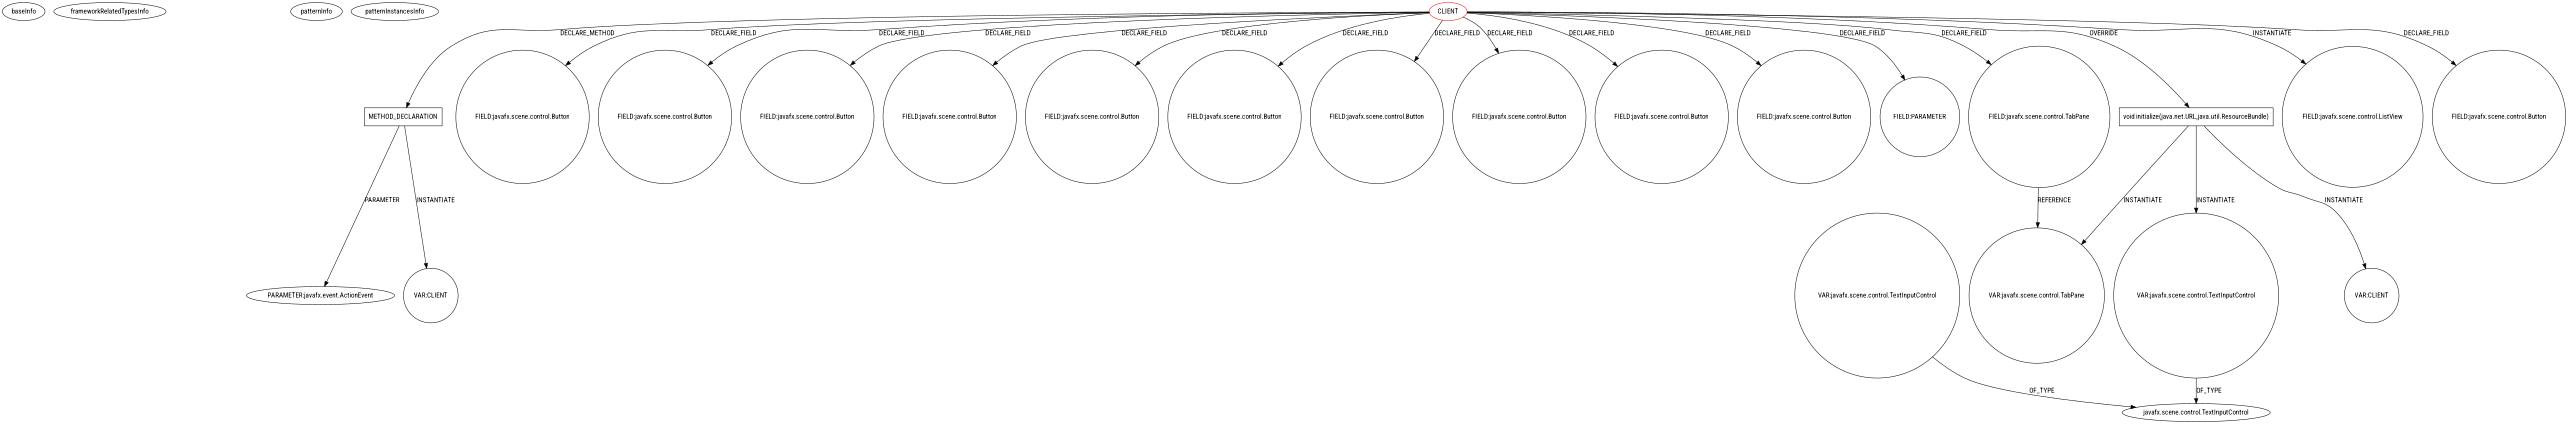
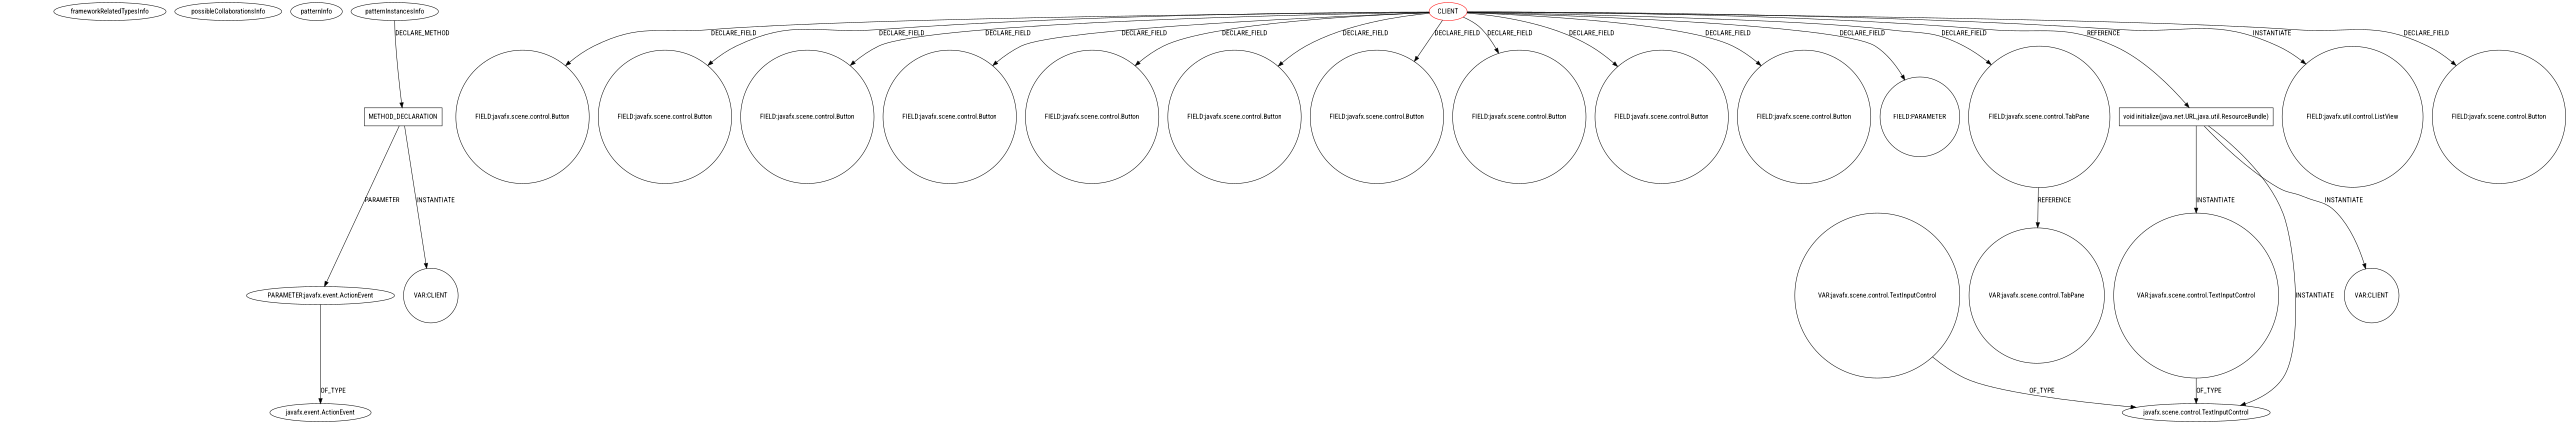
(24, 12) -> none
none -> (228, 12)
(902, 17) -> (397, 62)
(2104, 33) -> (2104, 33)
(2353, 117) -> (2353, 117)
(2137, 183) -> (2293, 261)
none -> (321, 413)
